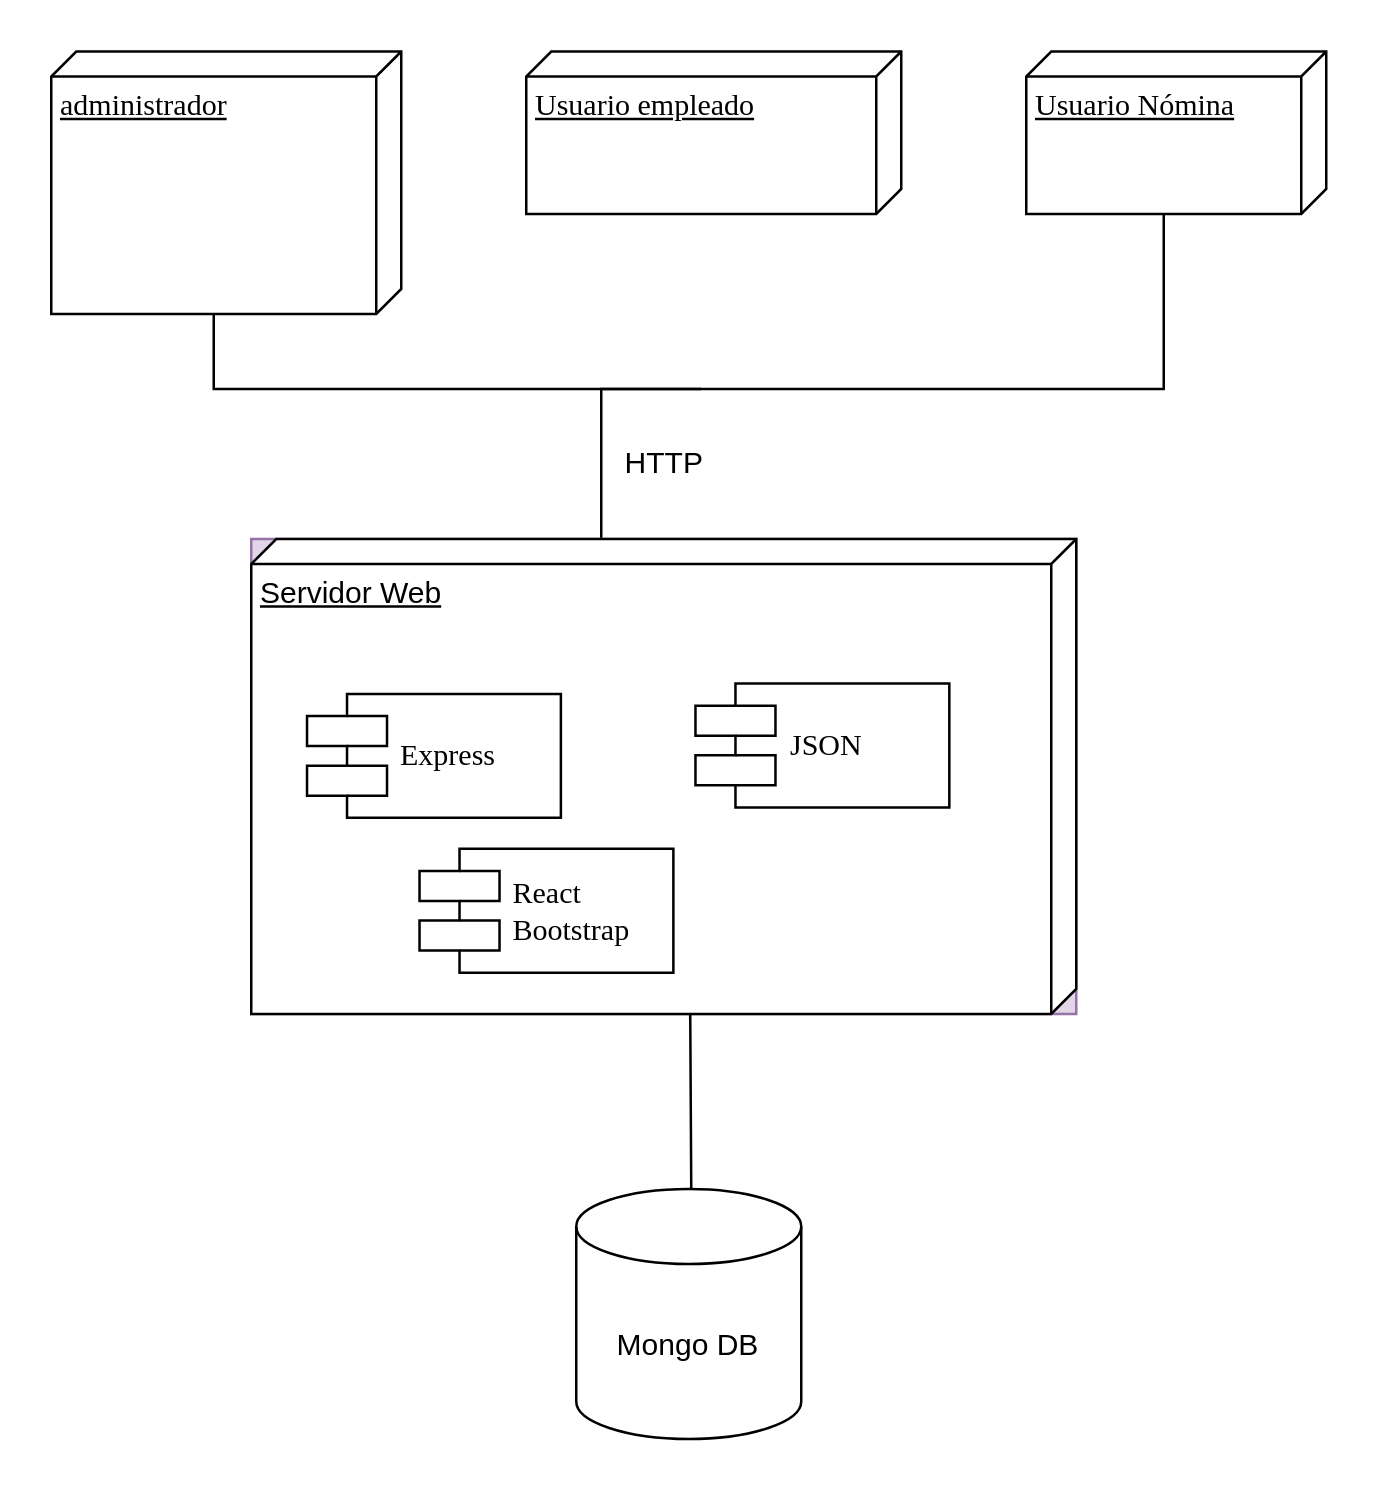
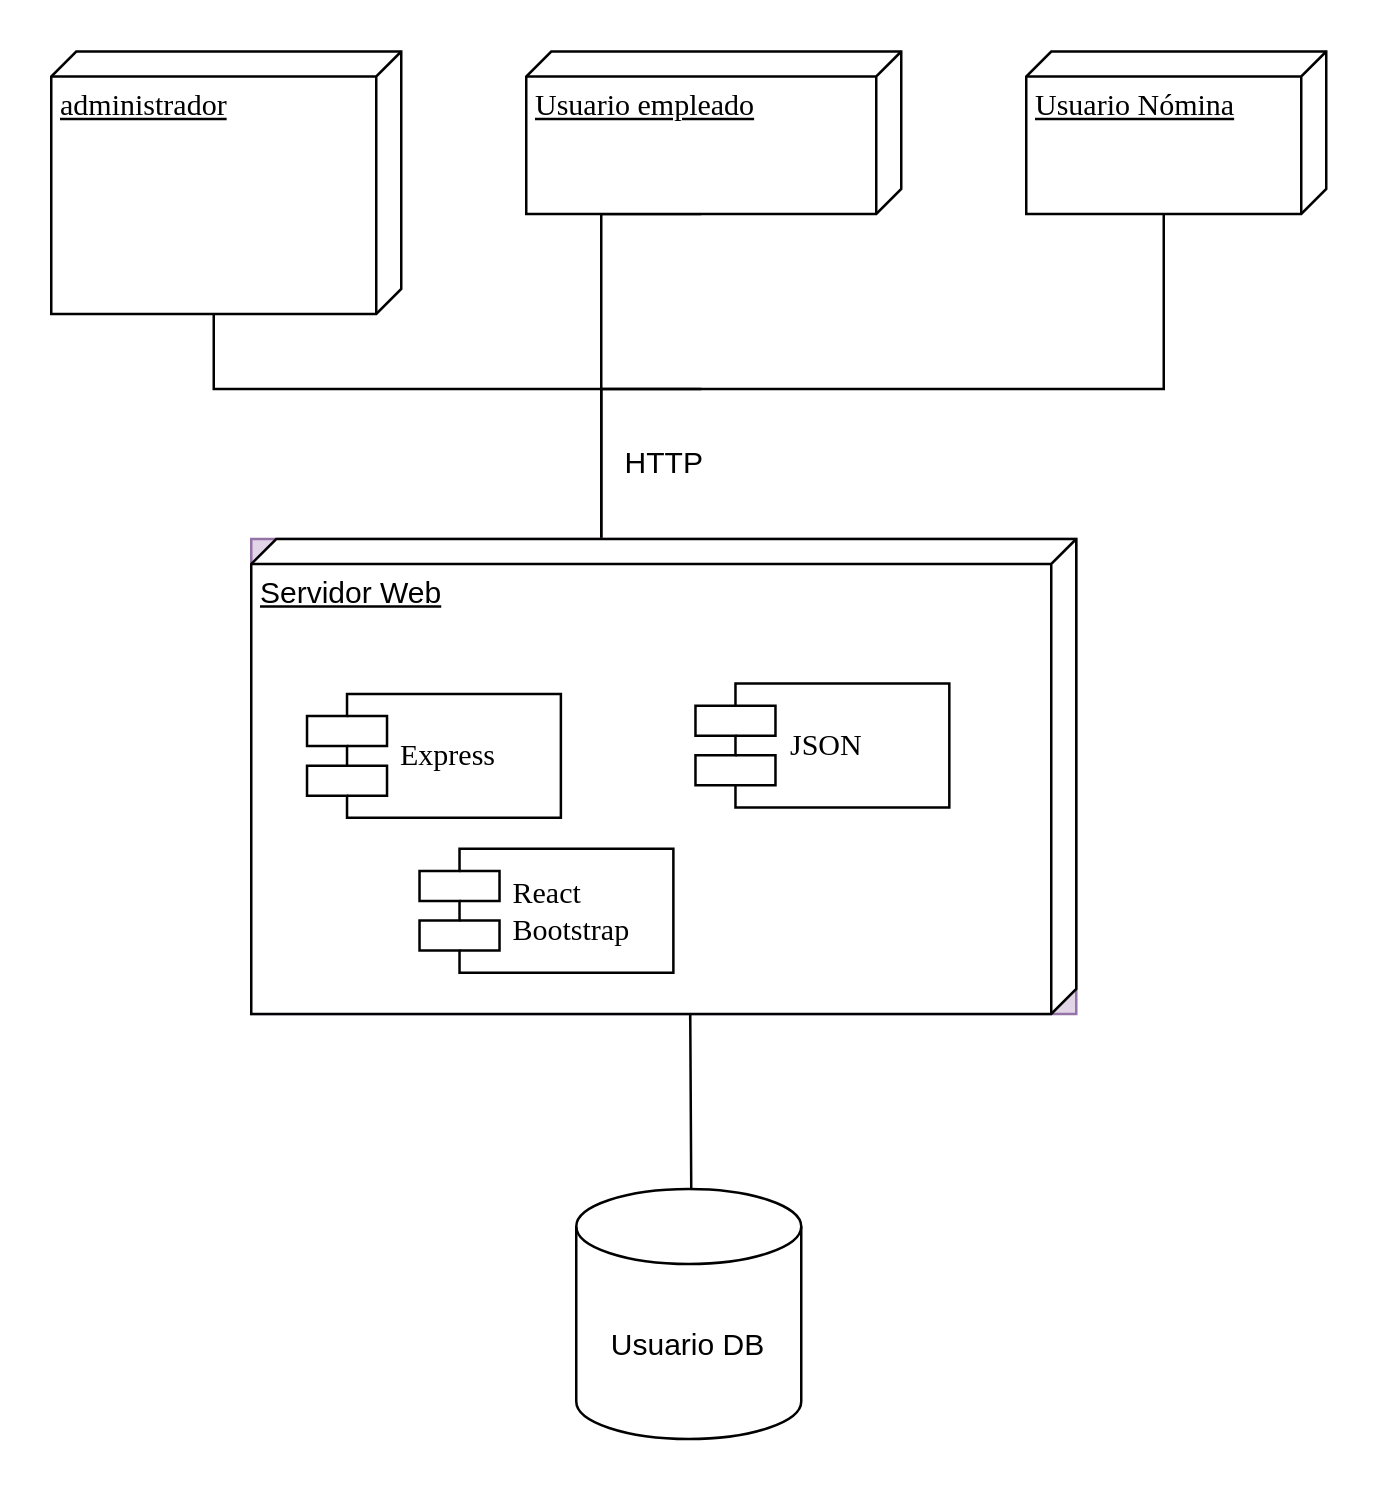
none -> (601, 297)
(689, 1346) -> (689, 1346)
